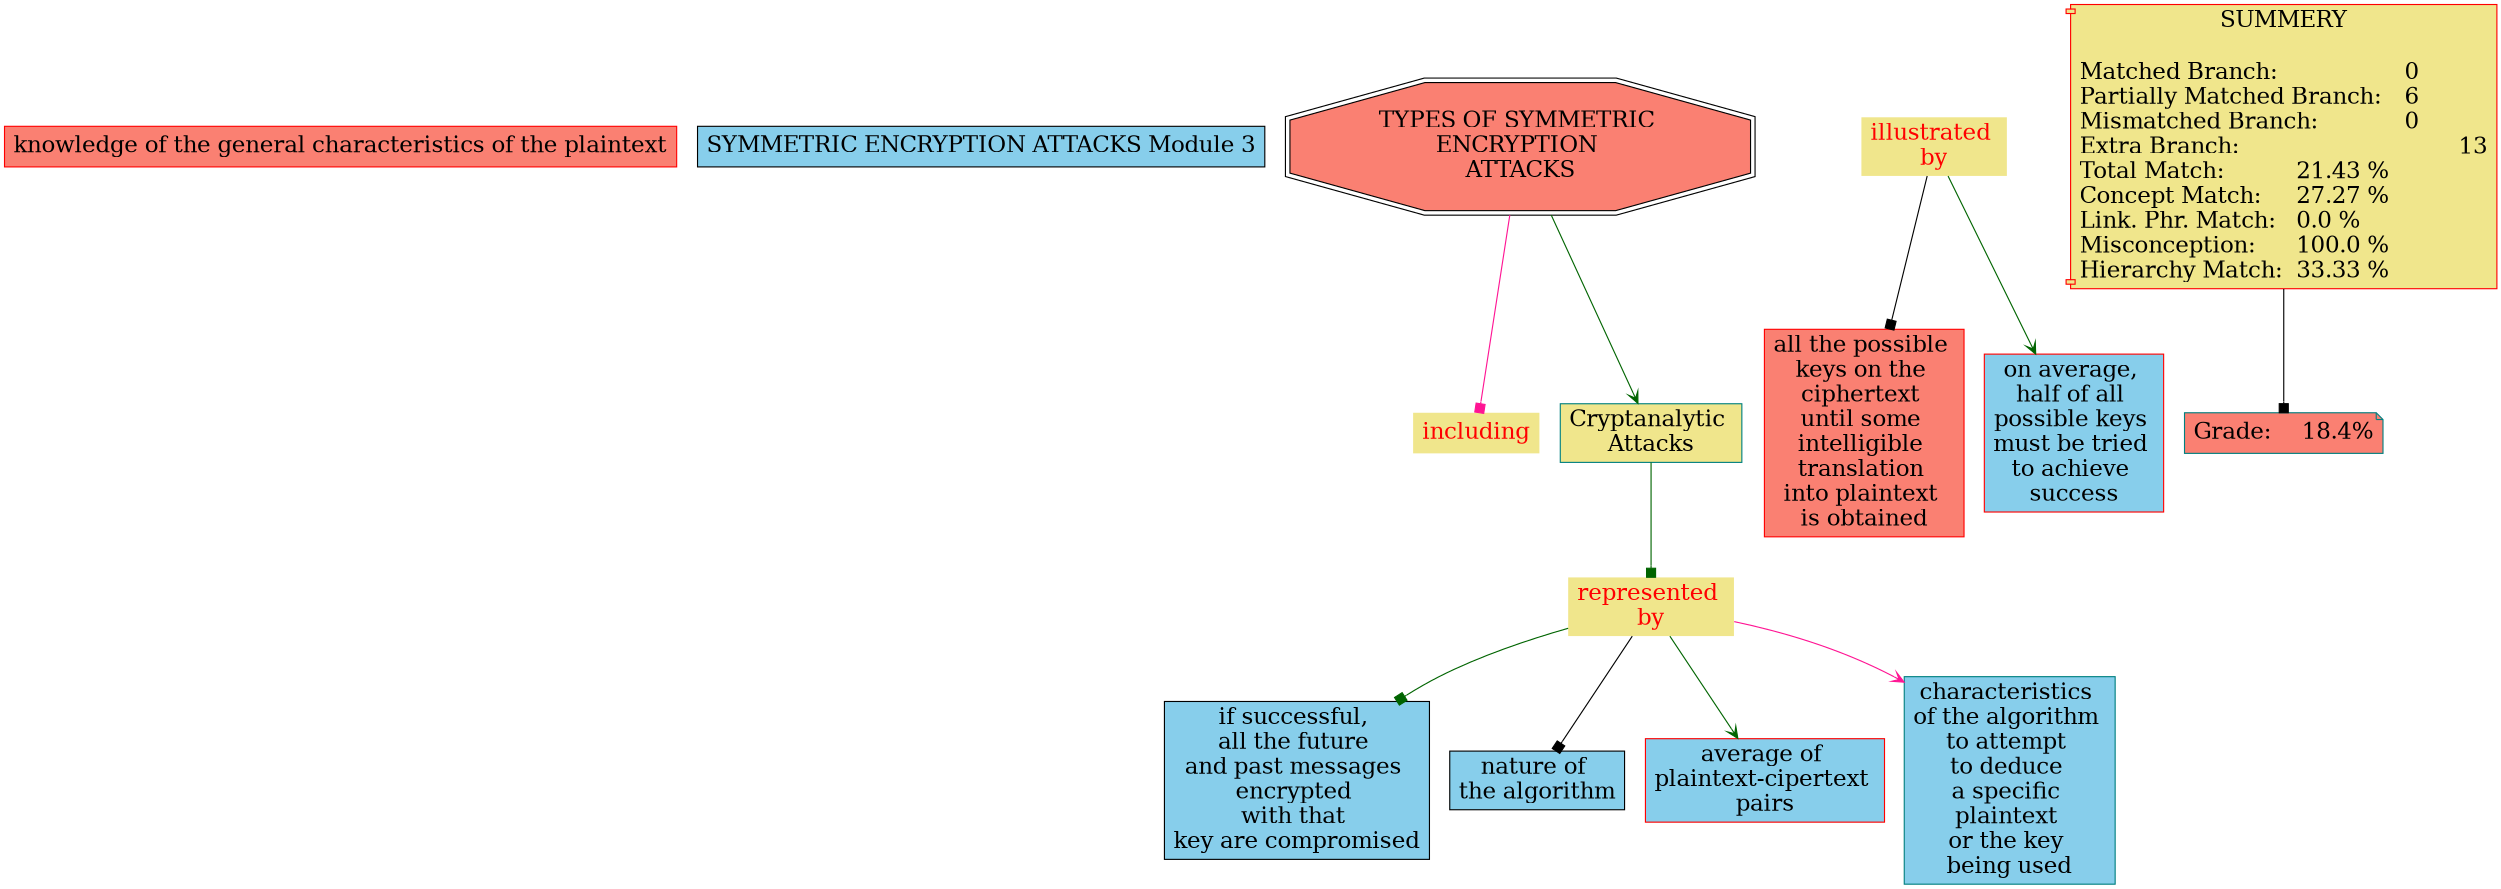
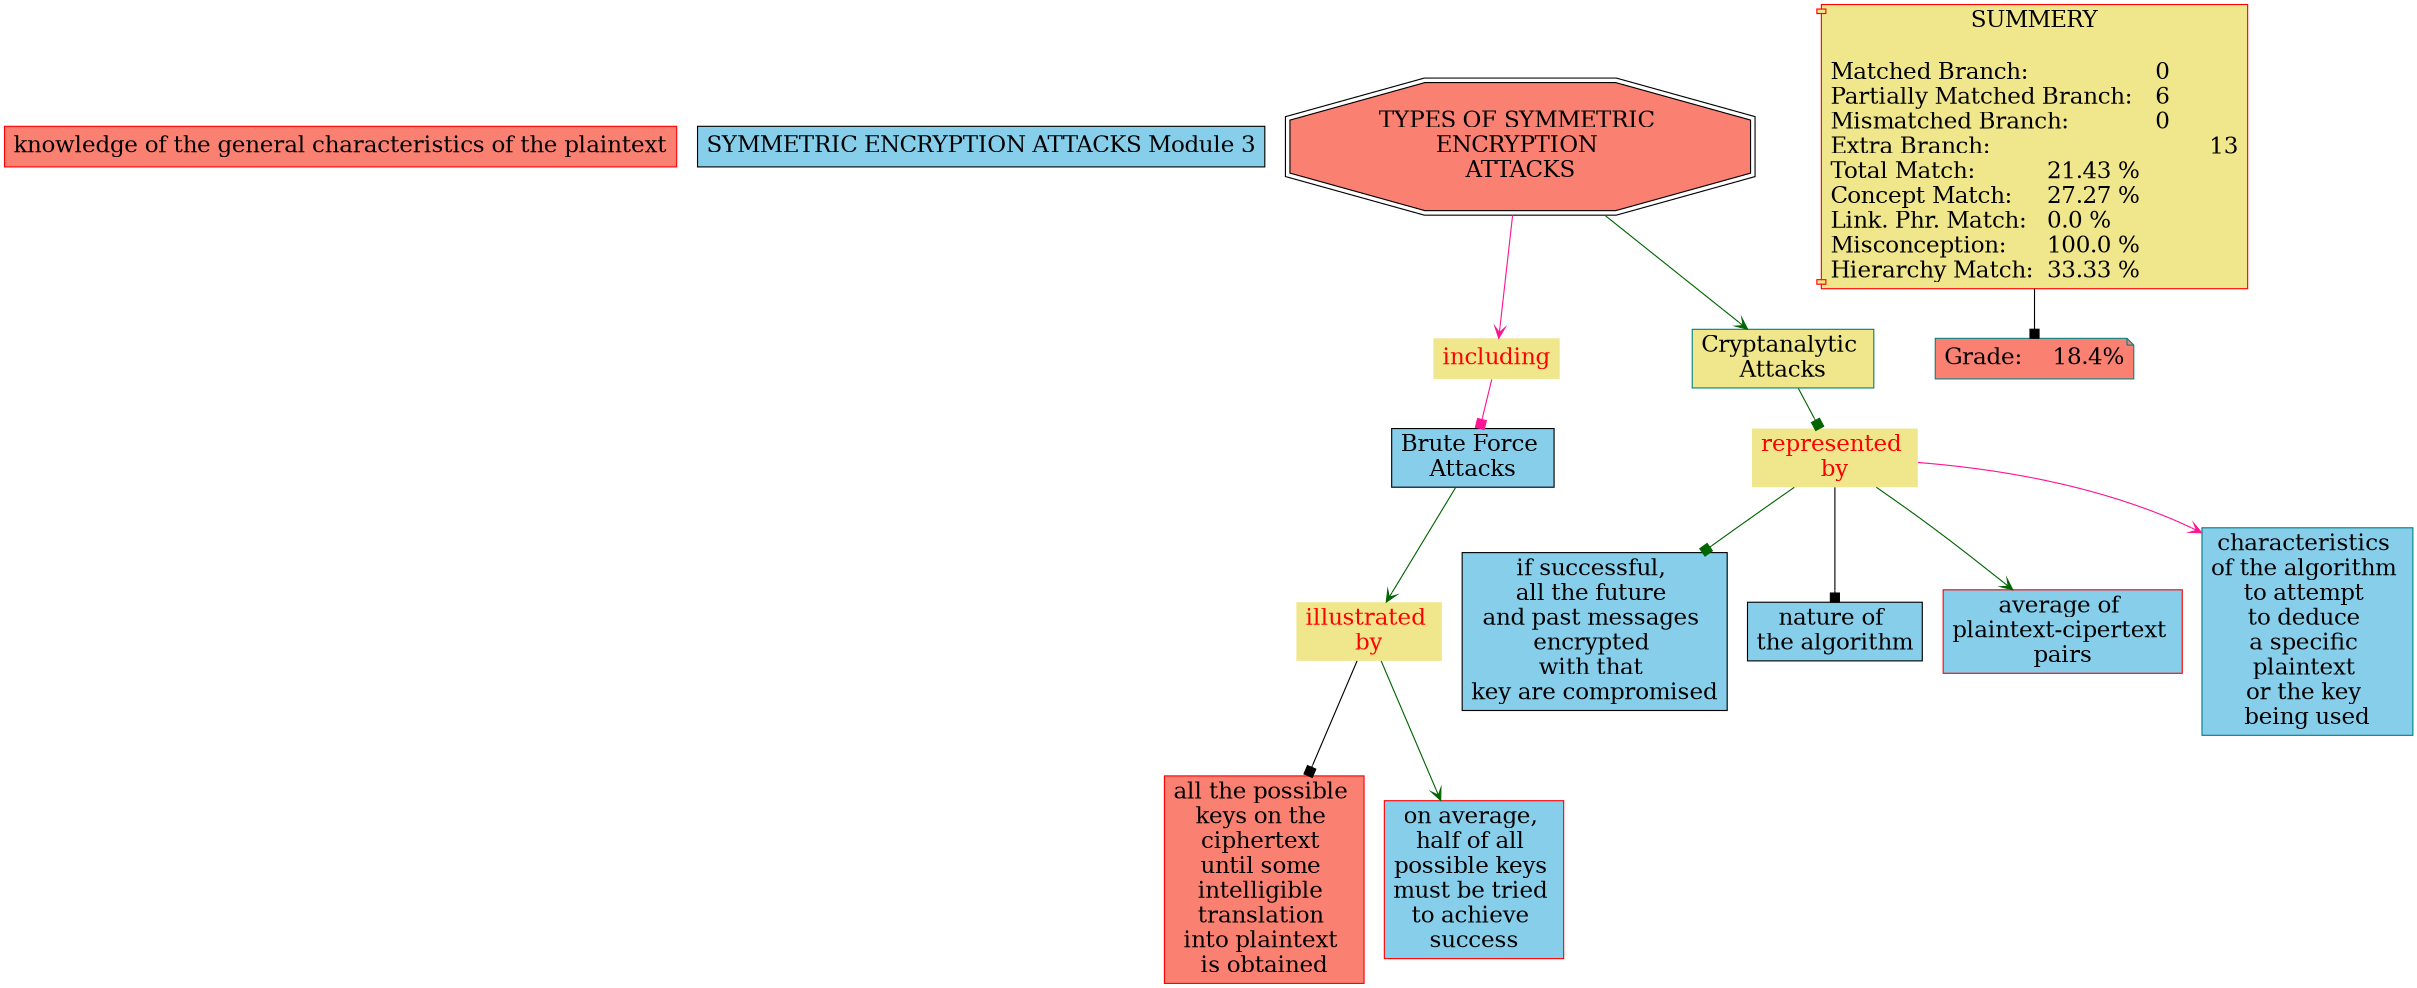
(1495, 308) -> (1506, 271)
none -> (1473, 458)
